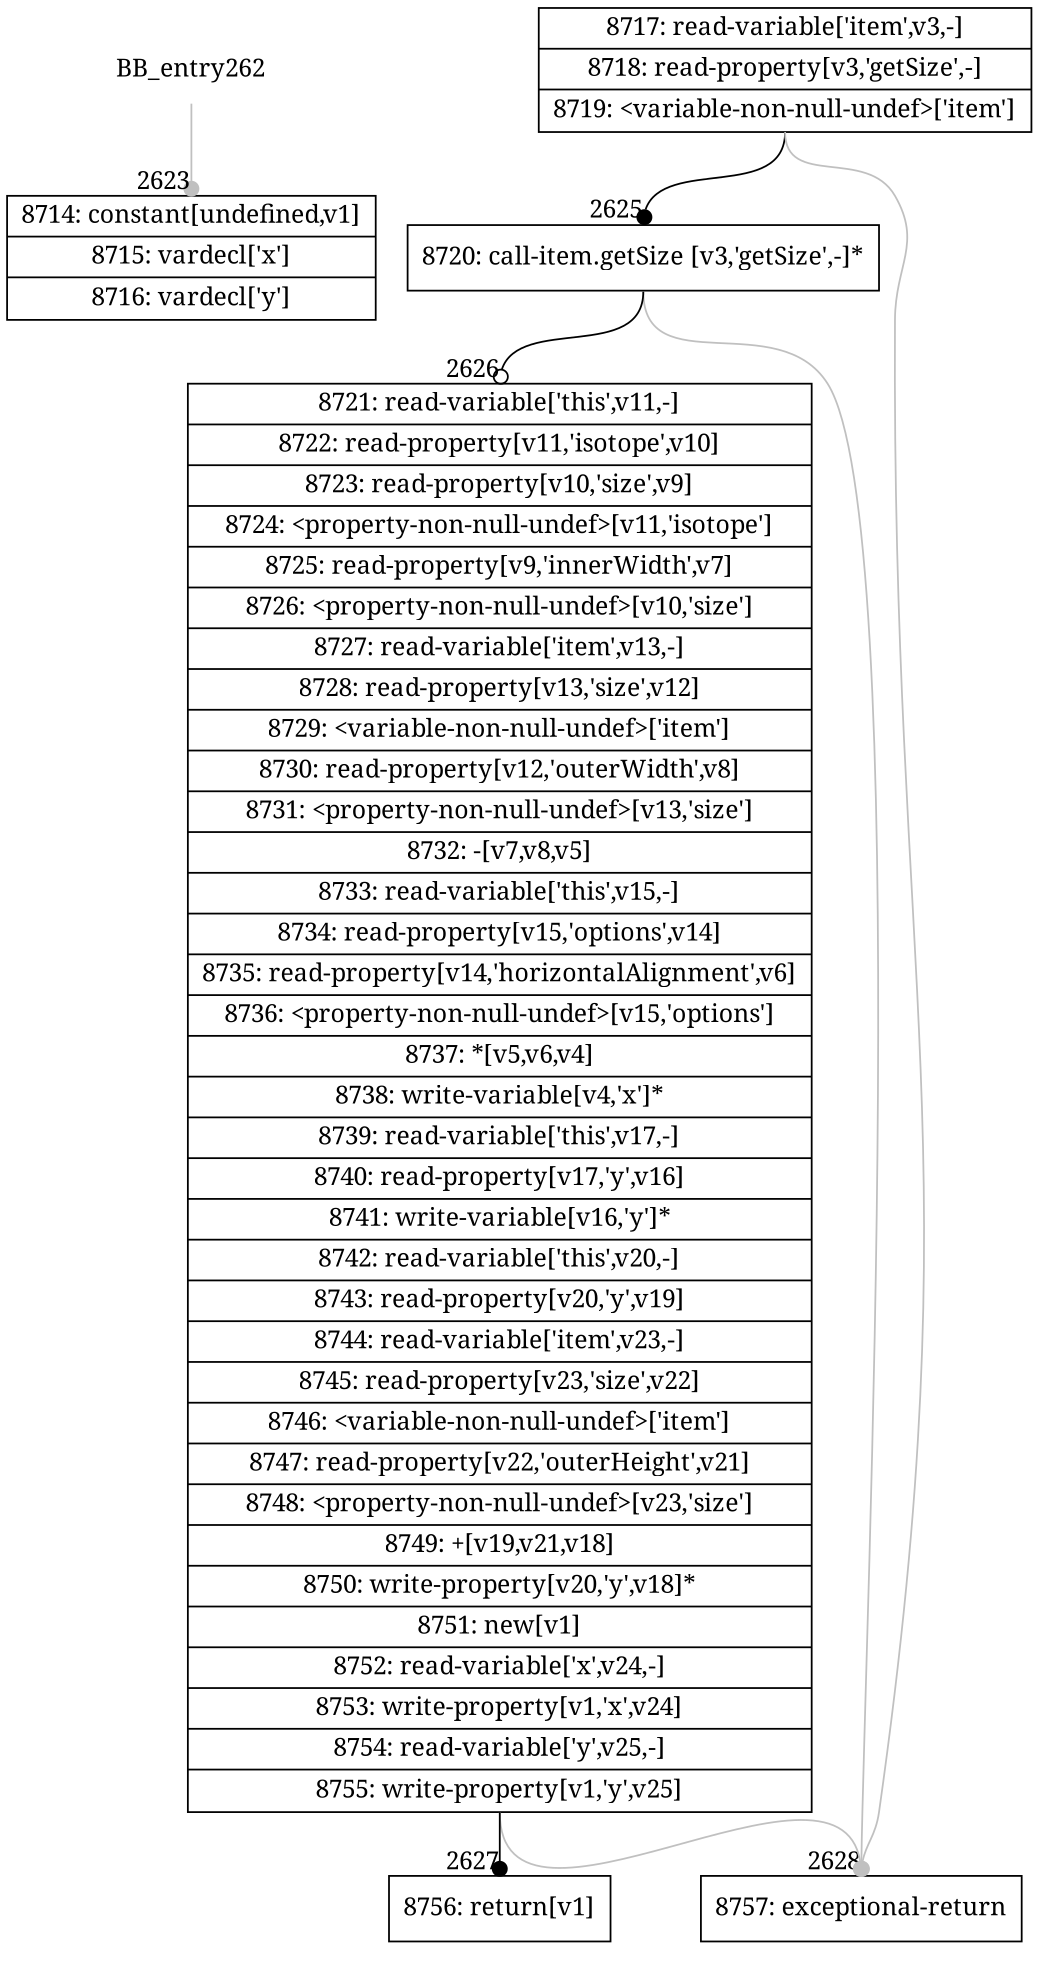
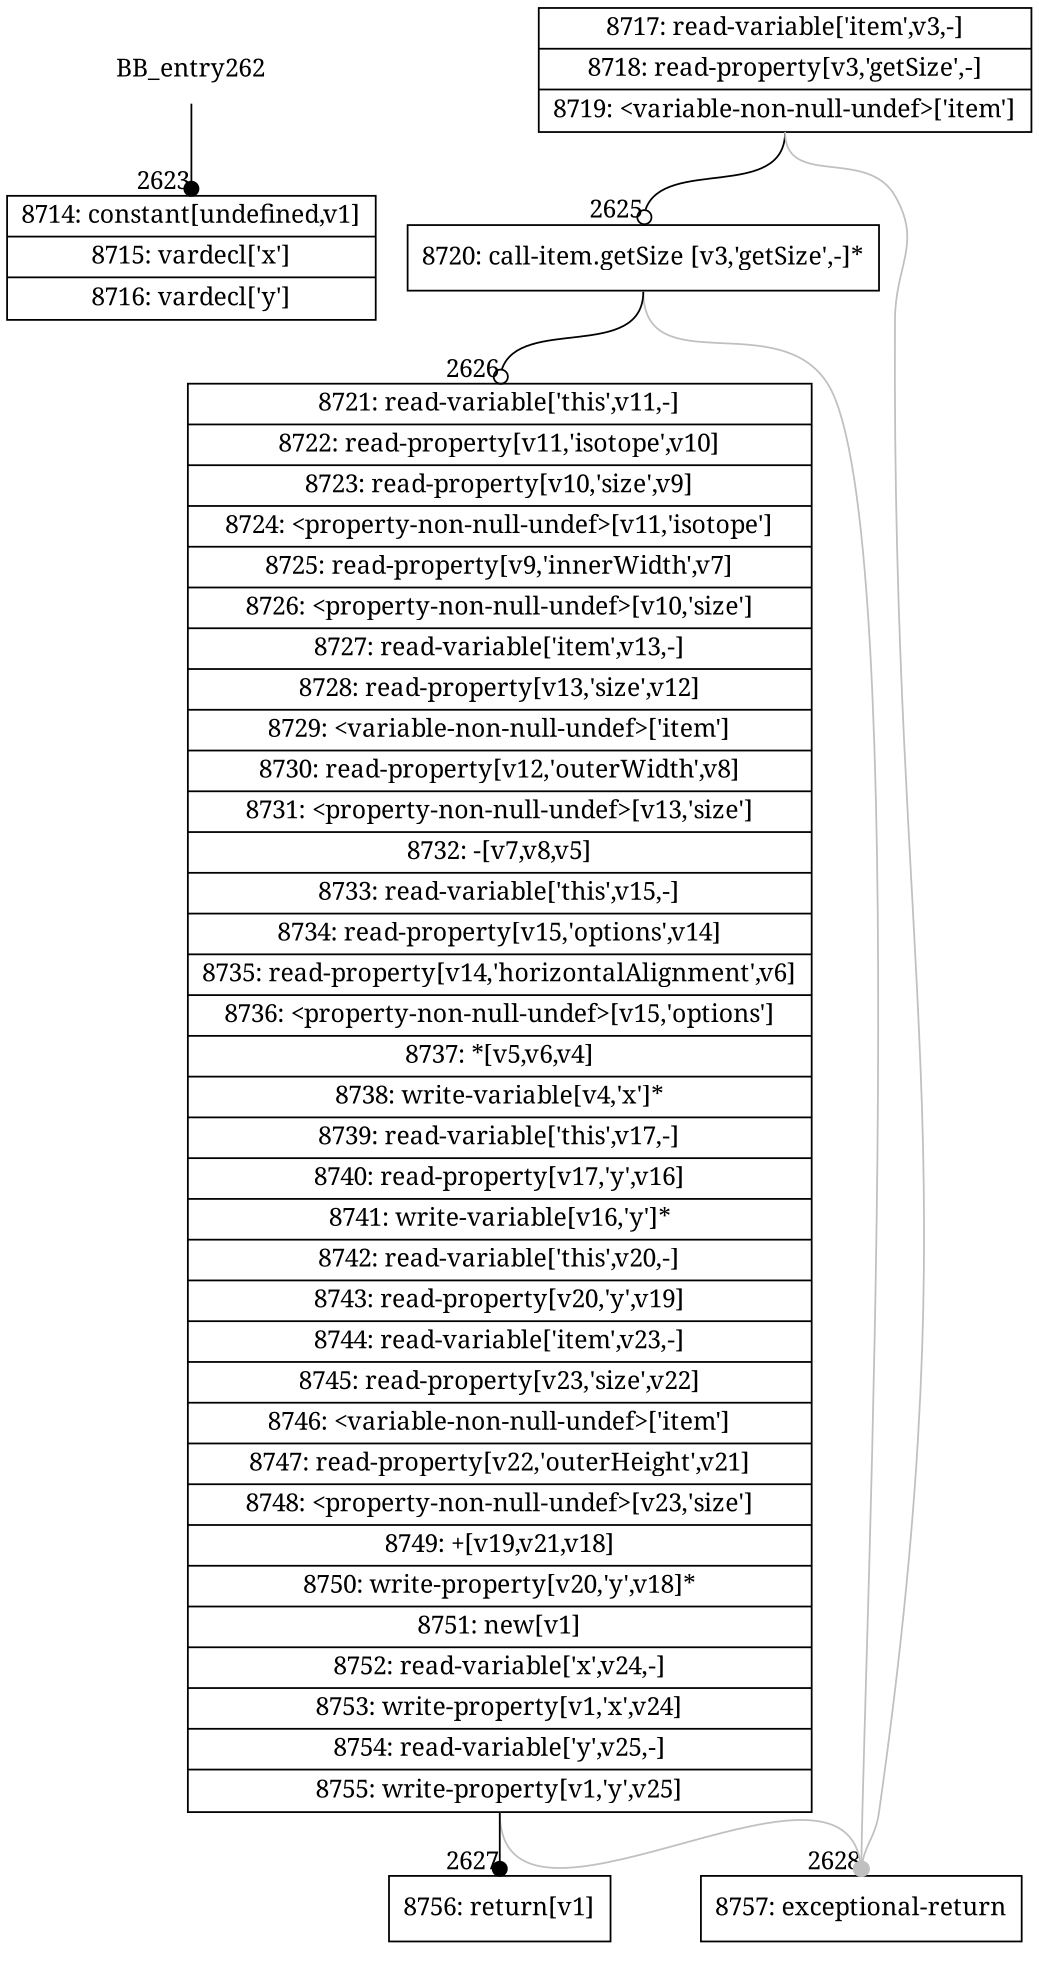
(191, 142) -> (191, 142)
(721, 177) -> (721, 177)
